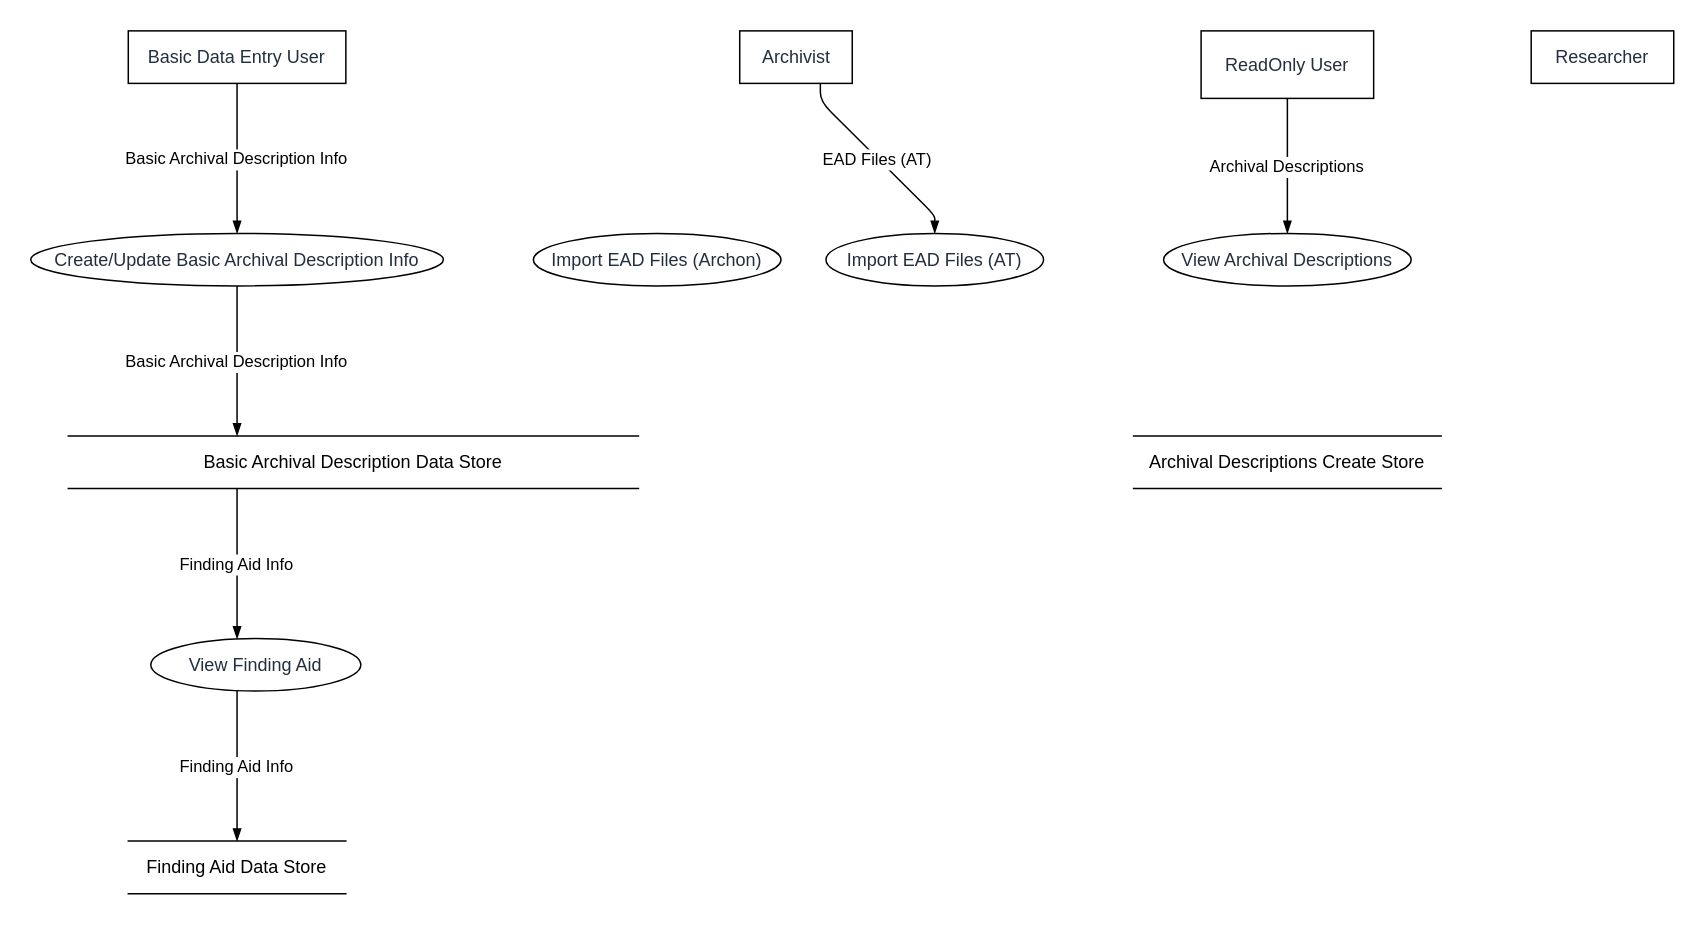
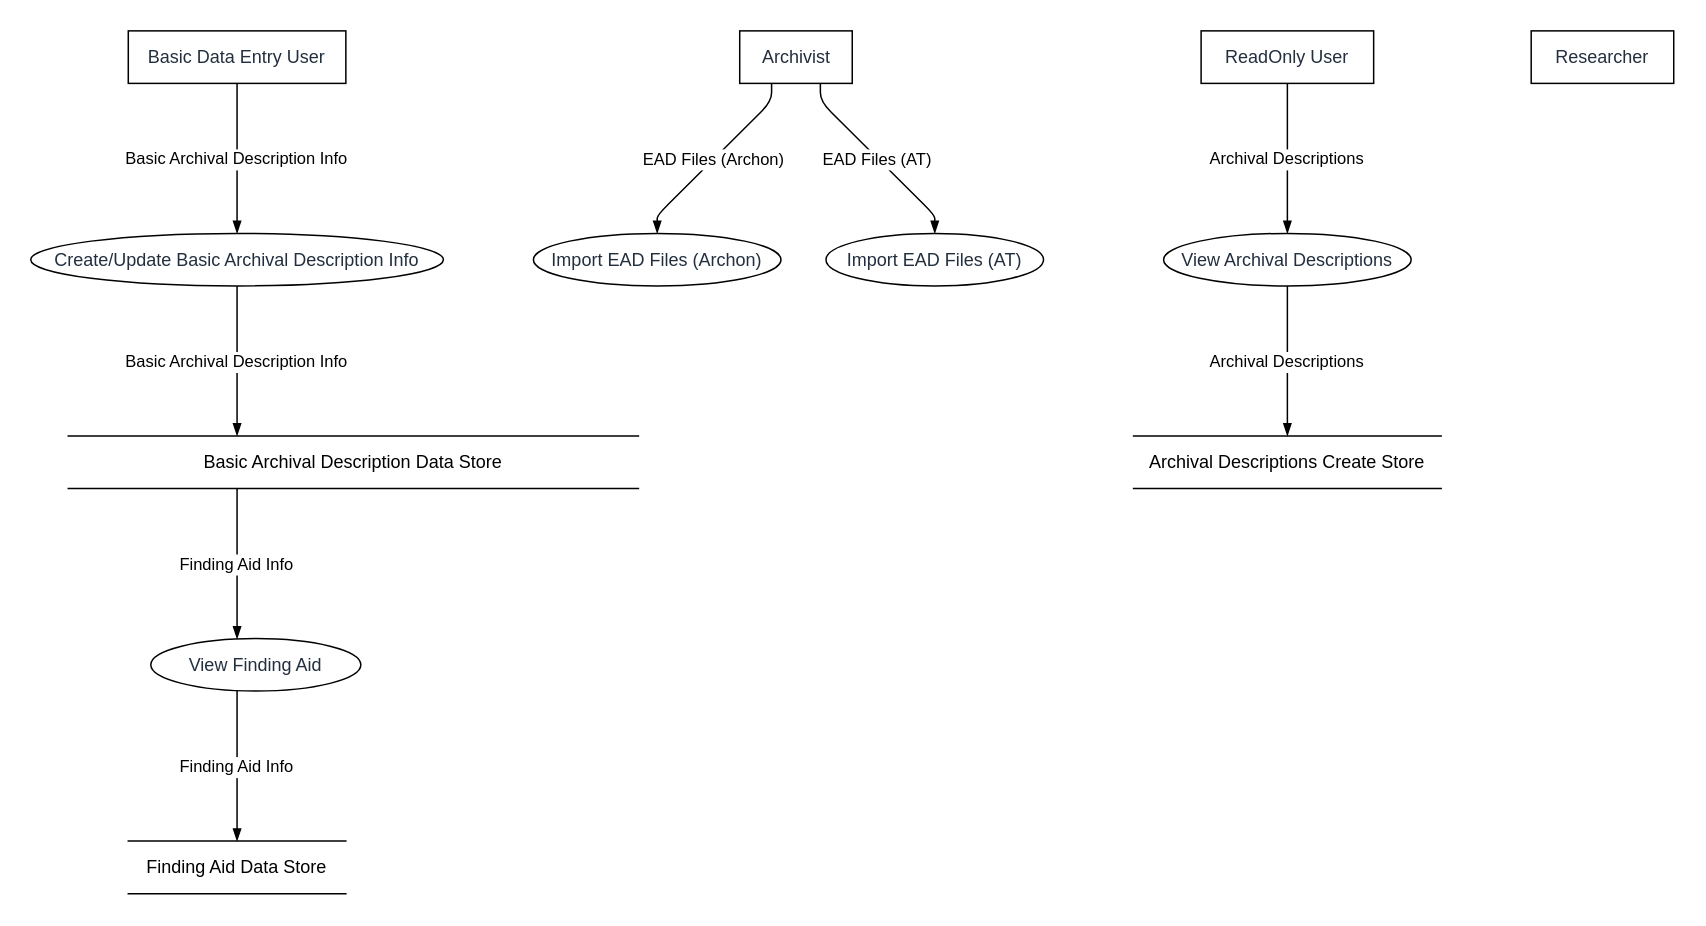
(1287, 65) -> (1287, 57)
none -> (686, 186)
none -> (1287, 356)
